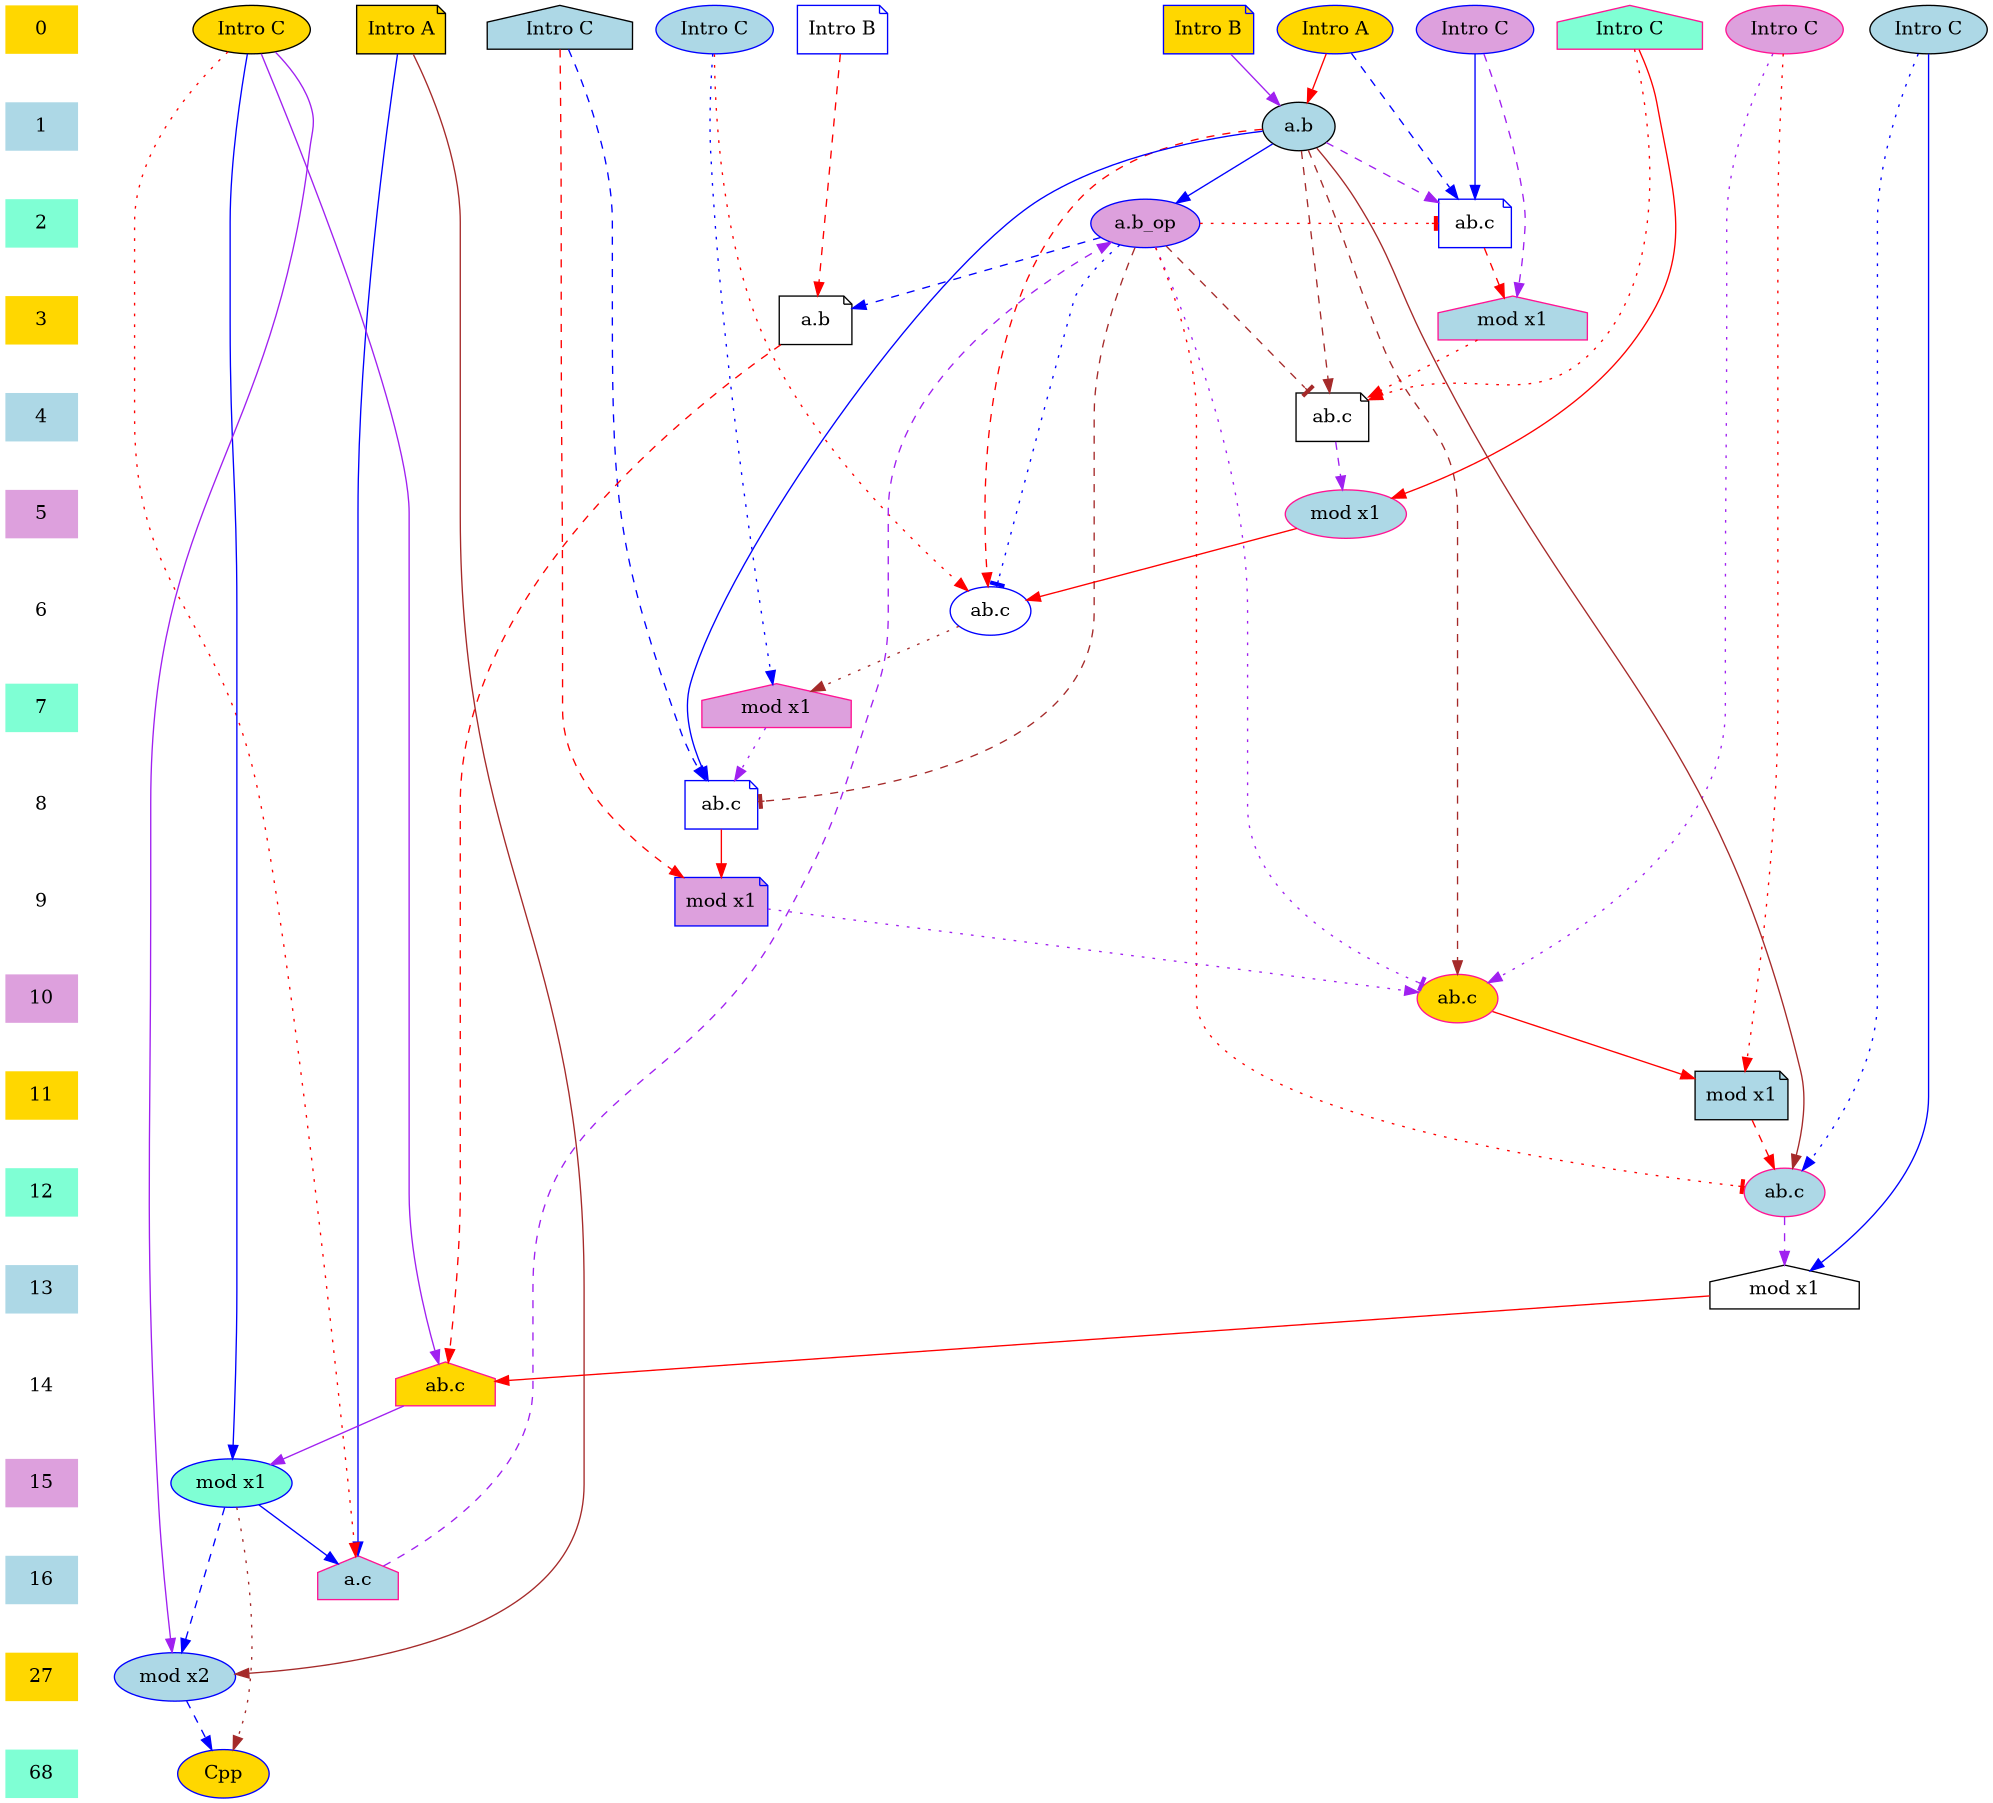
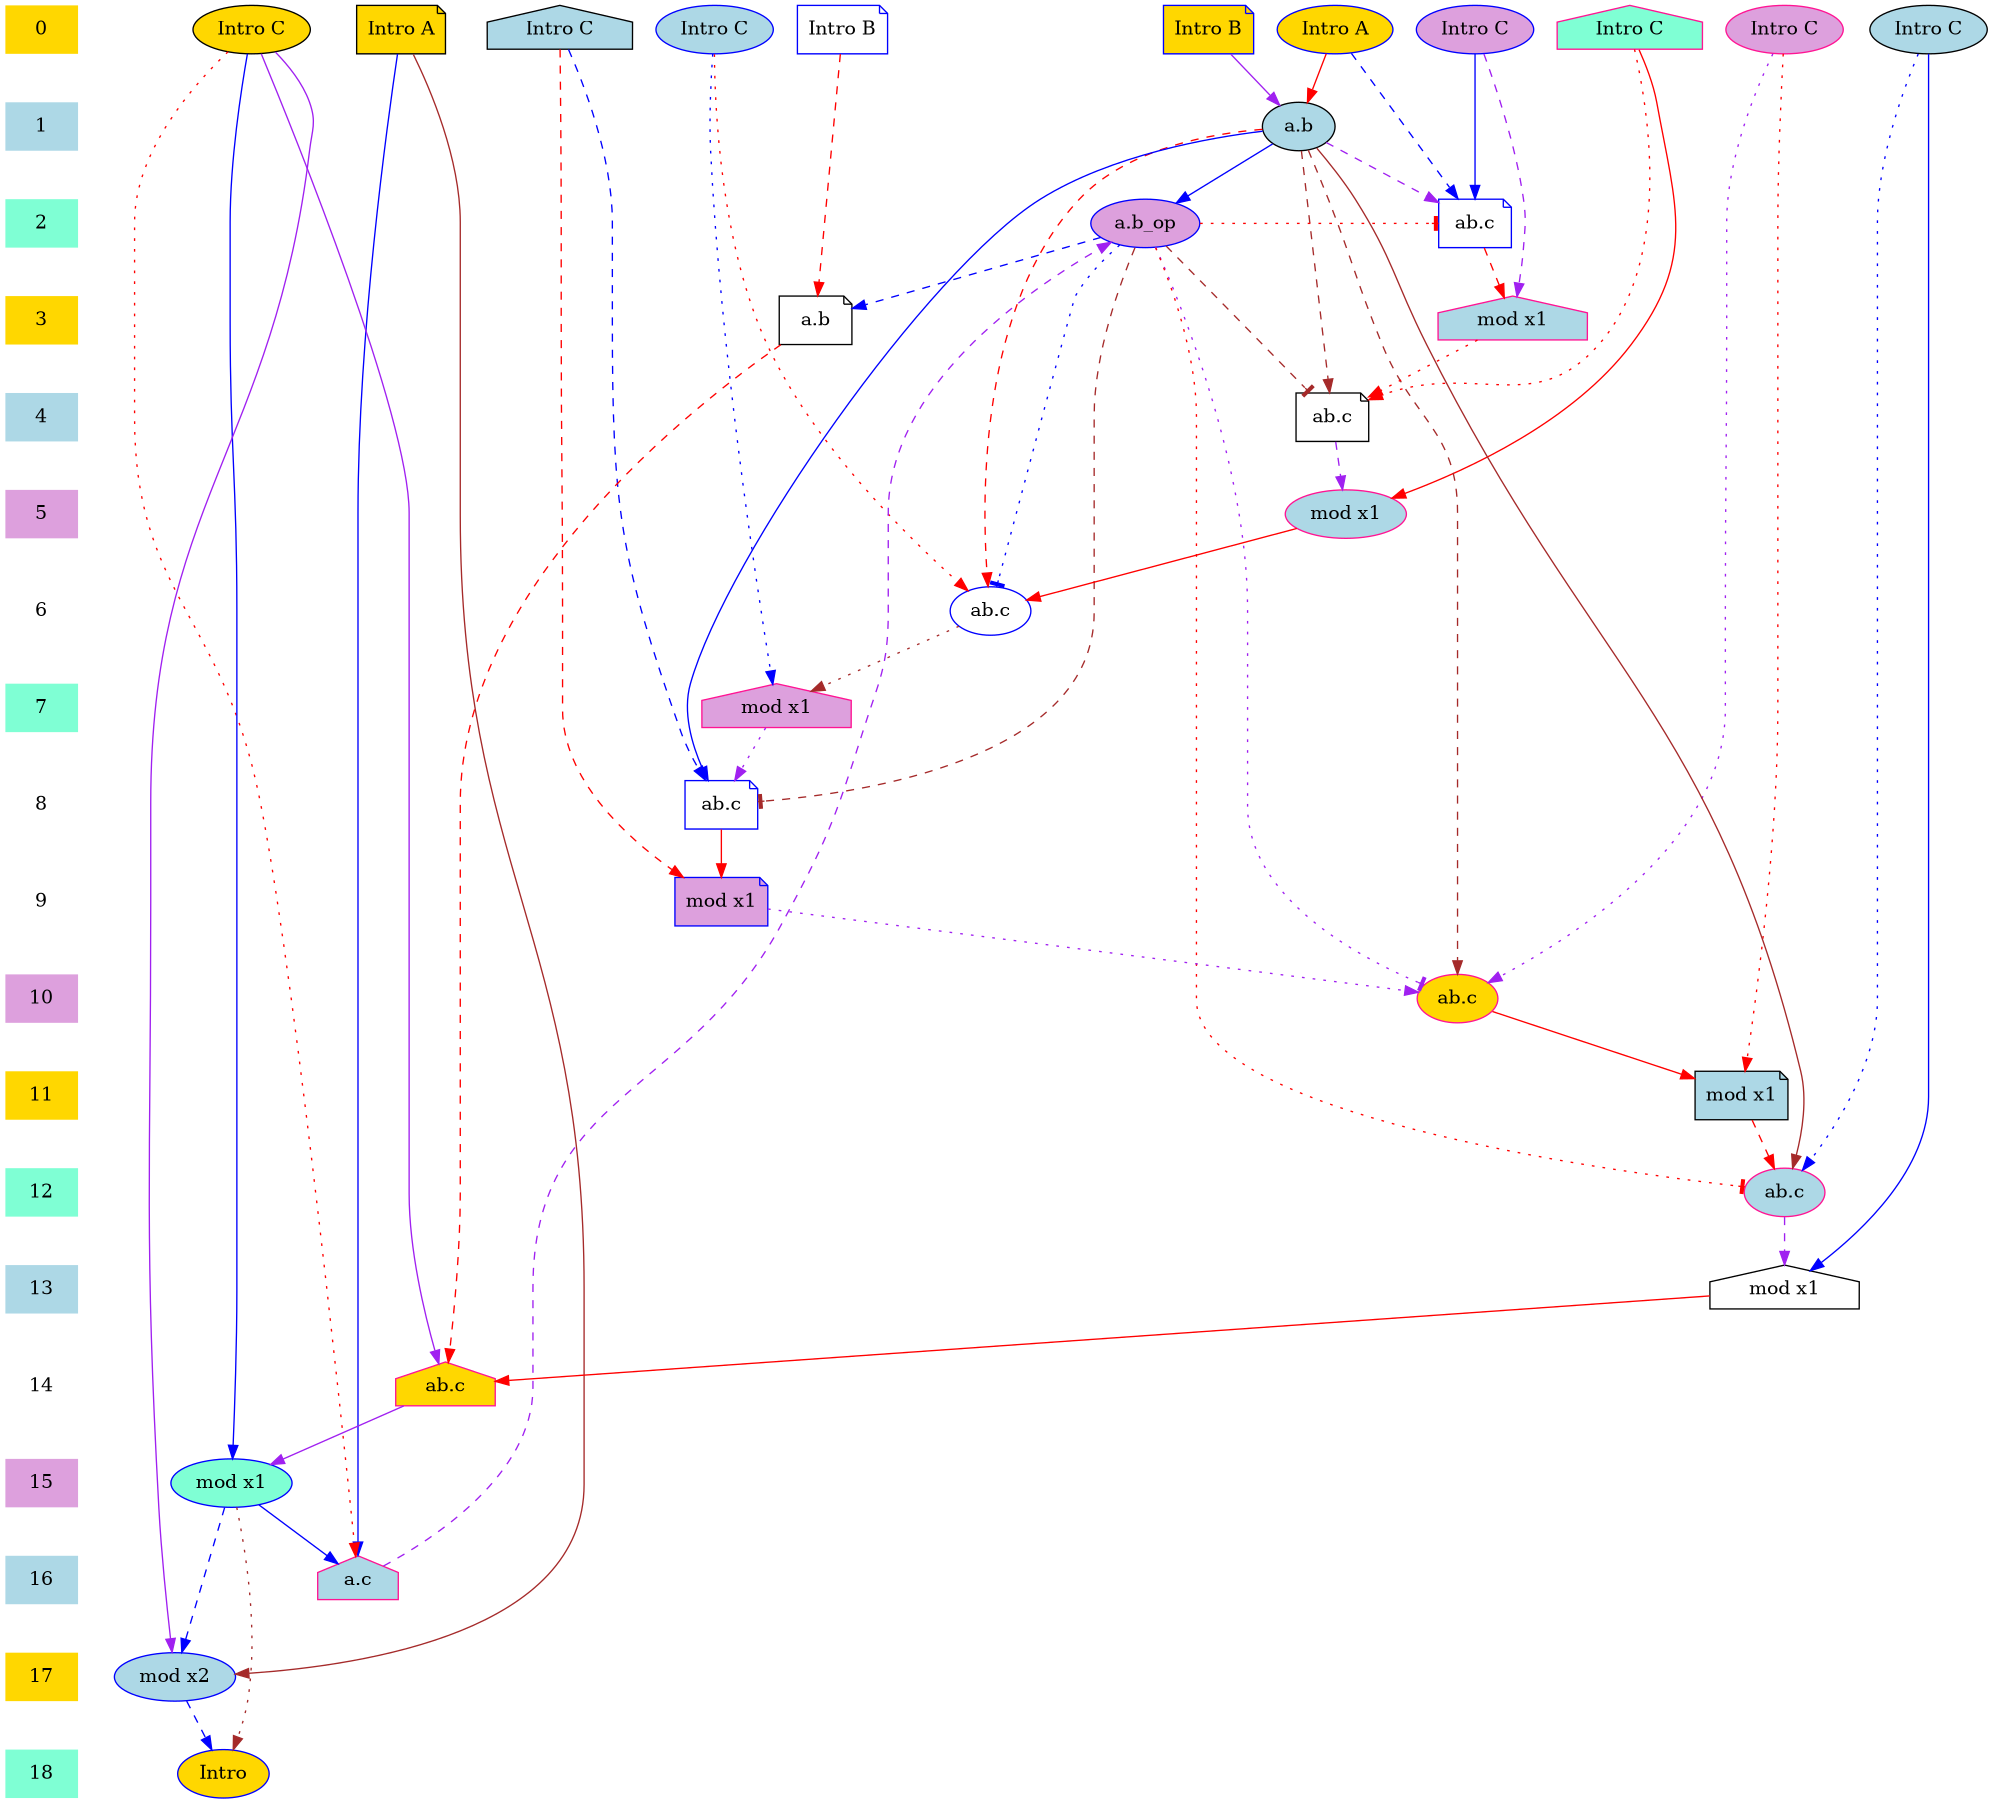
(42, 1677) -> (42, 1677)
(42, 1774) -> (42, 1774)
(223, 1774) -> (223, 1774)
